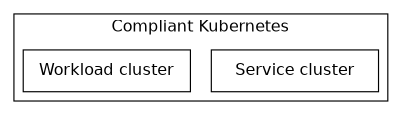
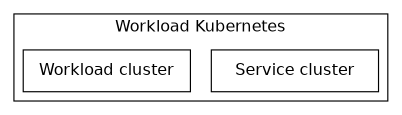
(201, 27) -> (201, 27)
